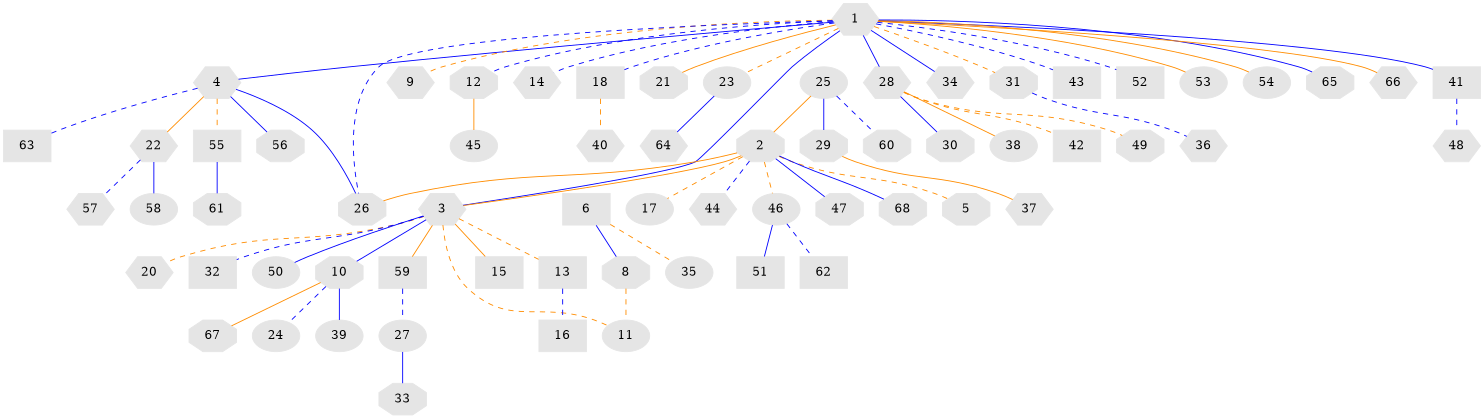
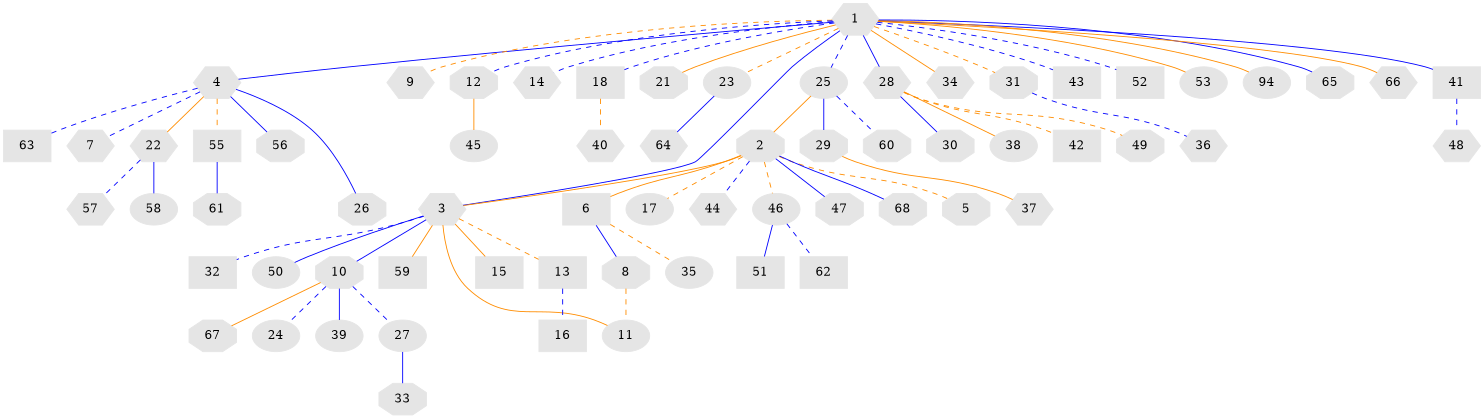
(538, 37) -> (839, 52)
(903, 51) -> (903, 51)
(1267, 83) -> (1267, 83)
none -> (91, 146)
(560, 175) -> (649, 183)
(149, 273) -> none
(403, 304) -> (371, 304)
(501, 308) -> (501, 308)
